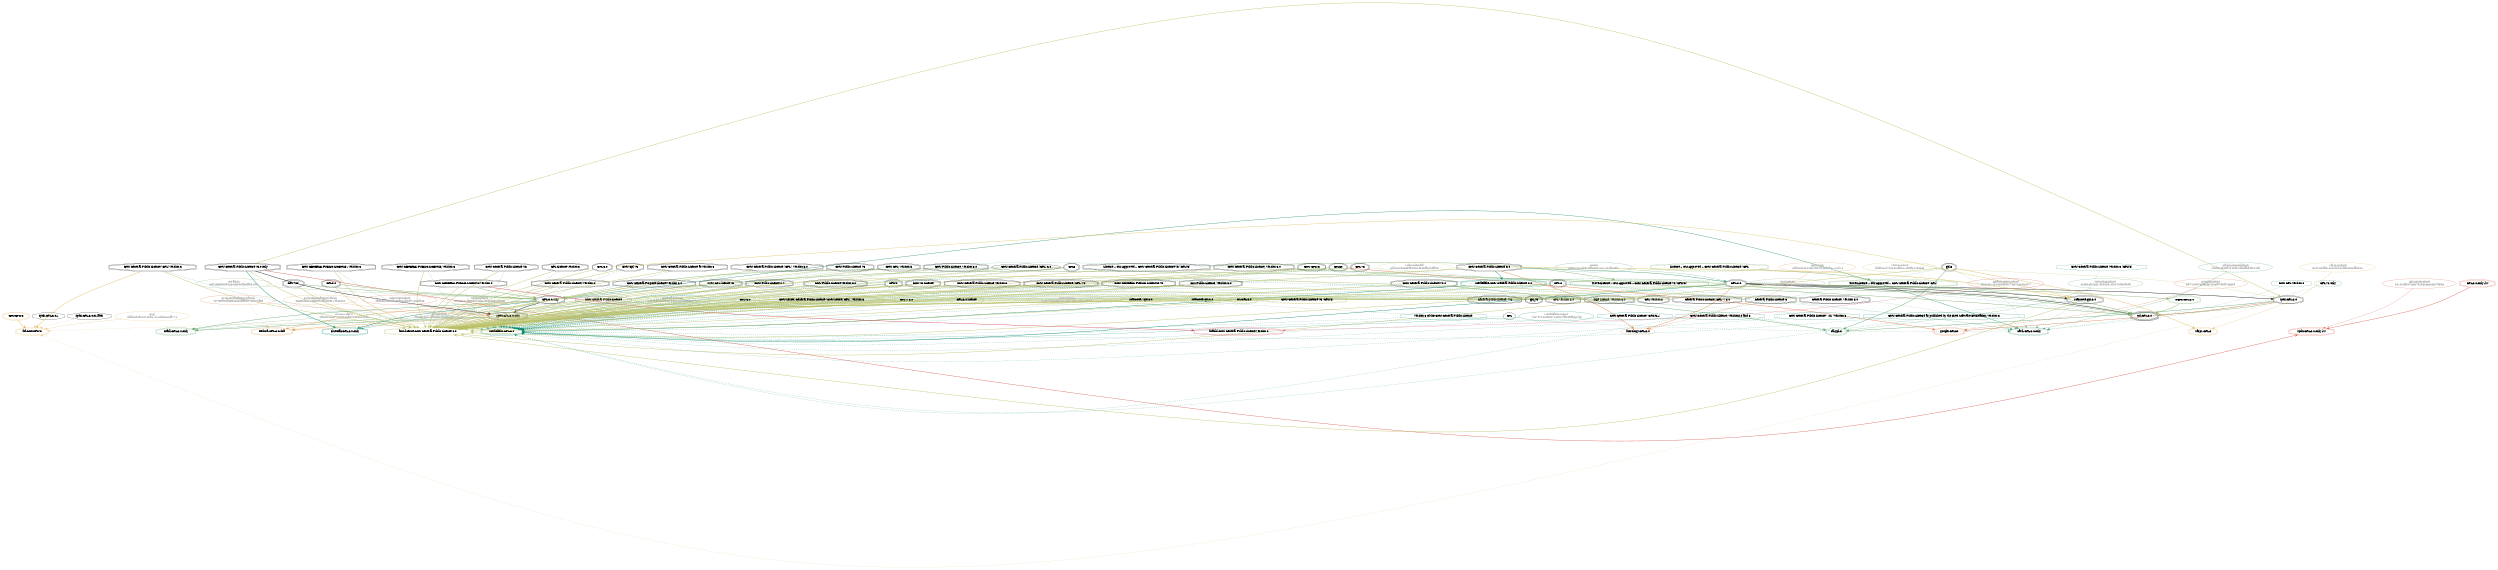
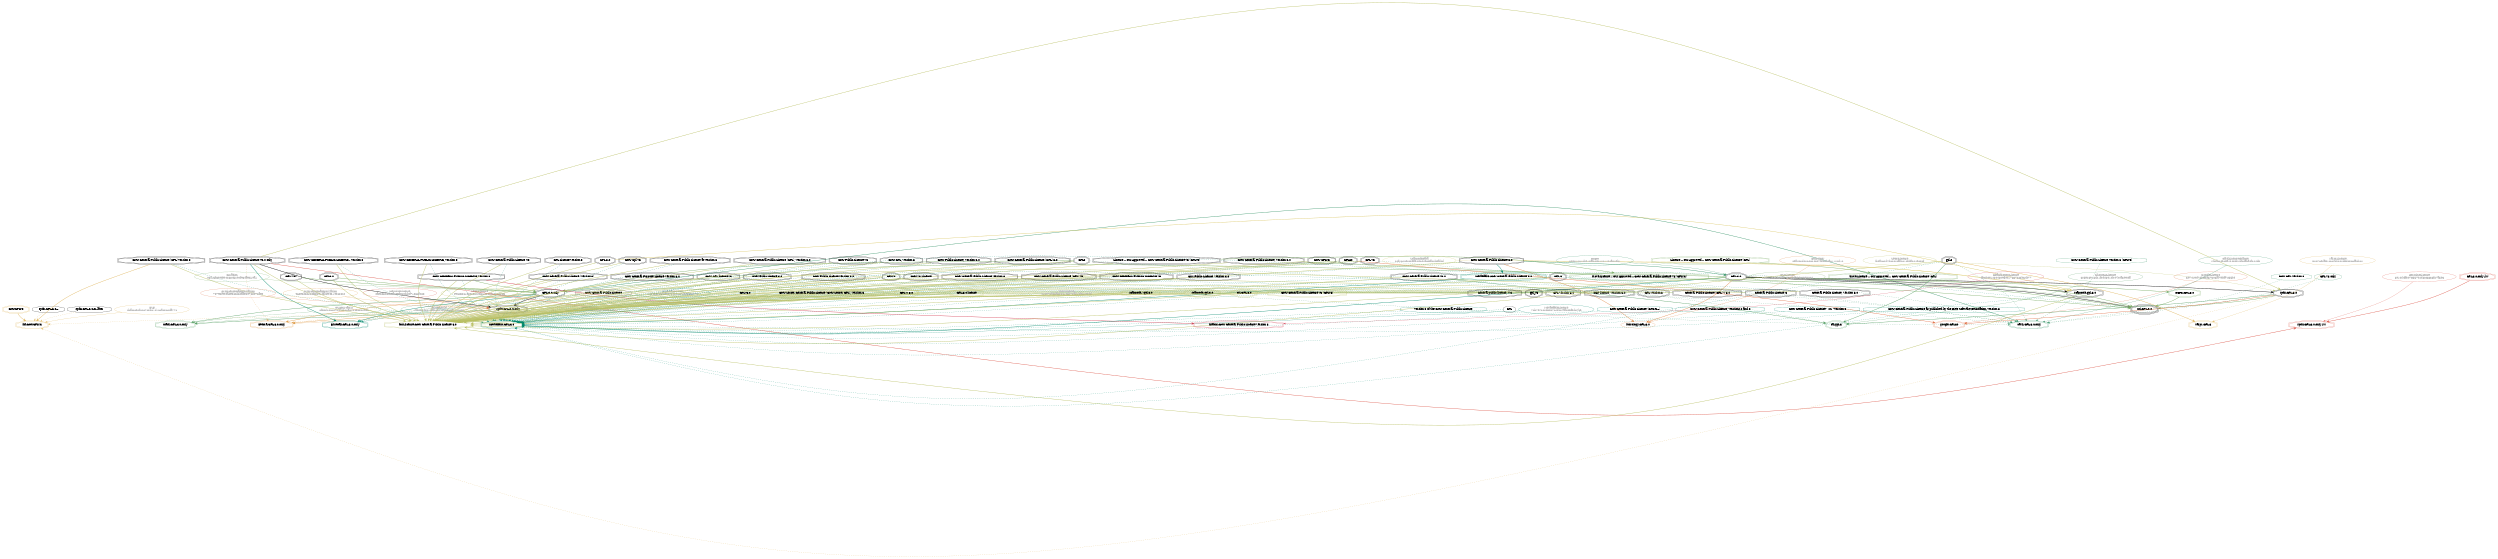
(1026, 267) -> (1032, 260)
(272, 332) -> (272, 325)
